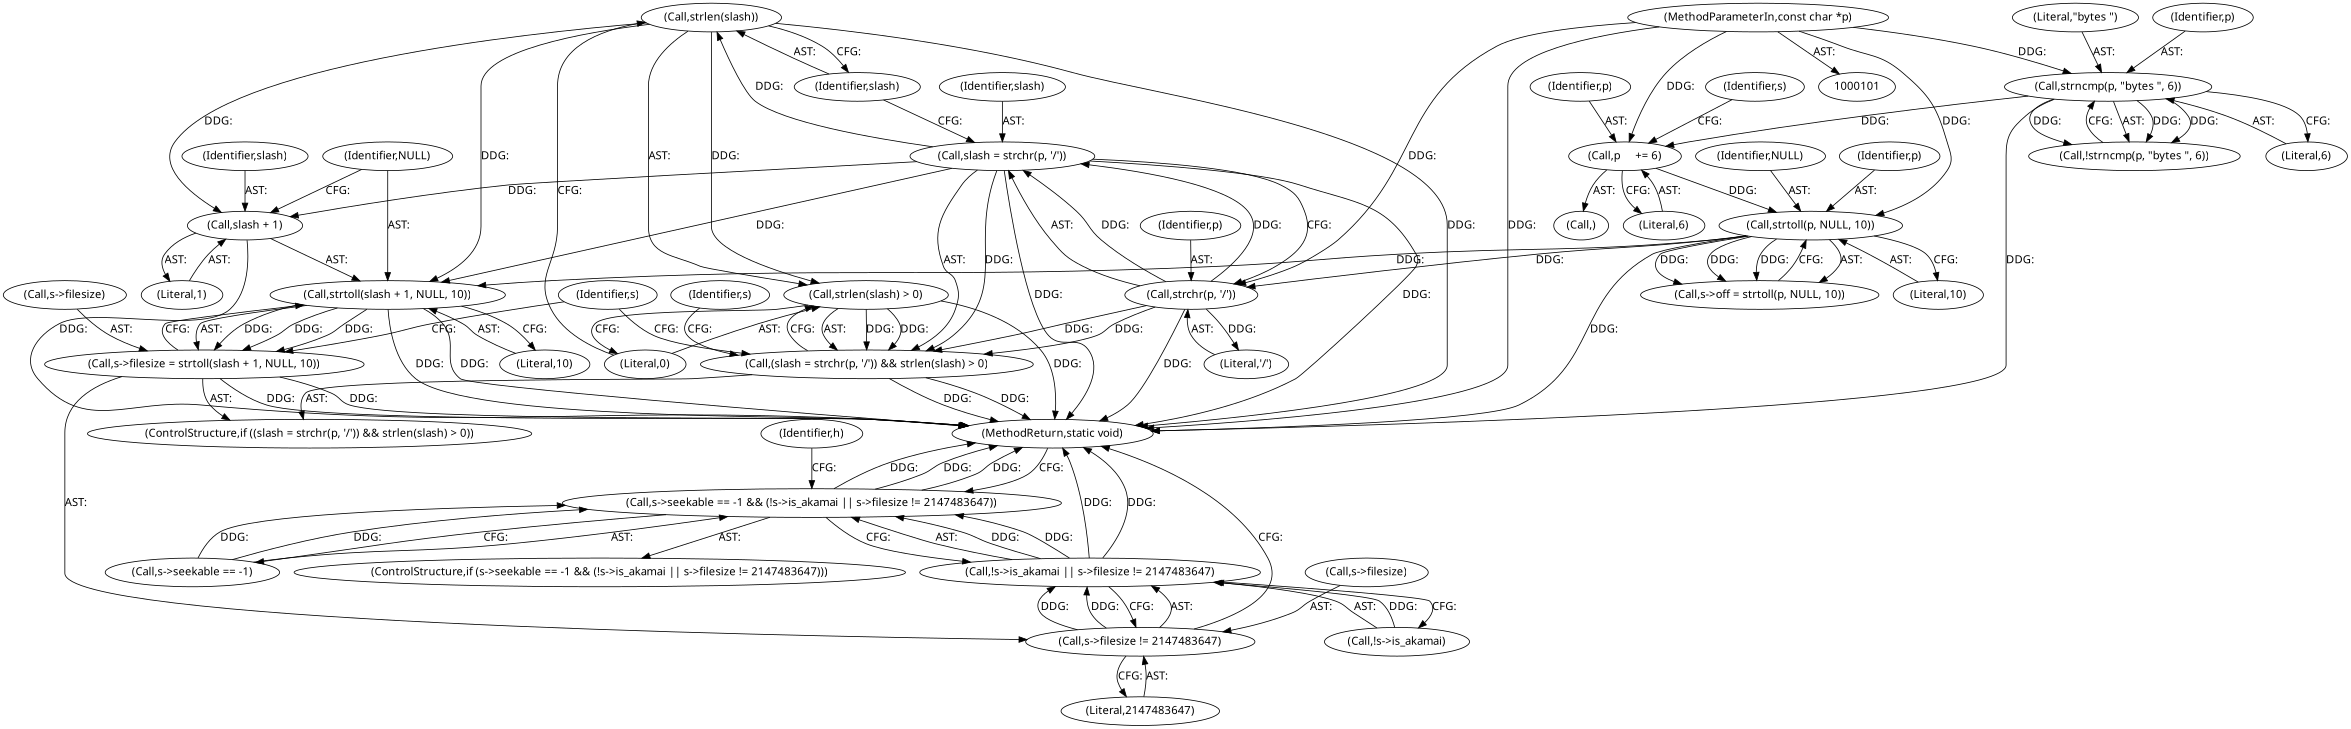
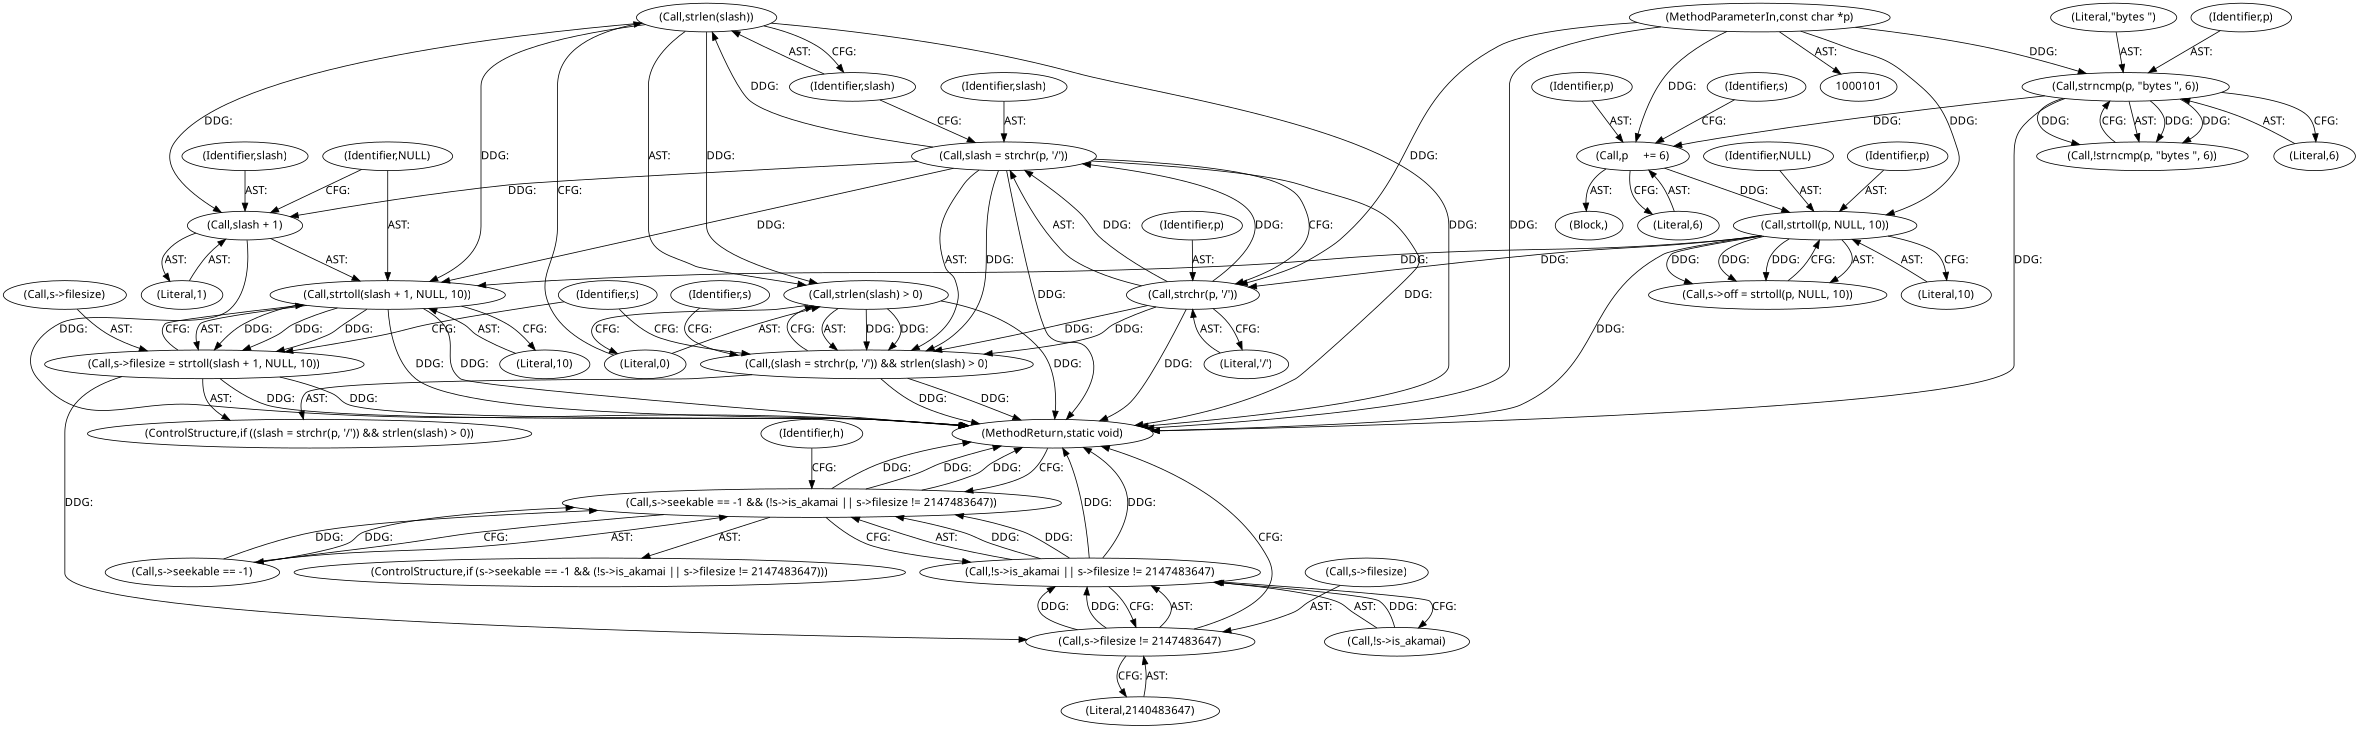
(1581, 226) -> (1589, 226)
(1244, 330) -> (1249, 330)
(78, 503) -> (81, 503)
(1140, 711) -> (1140, 711)
